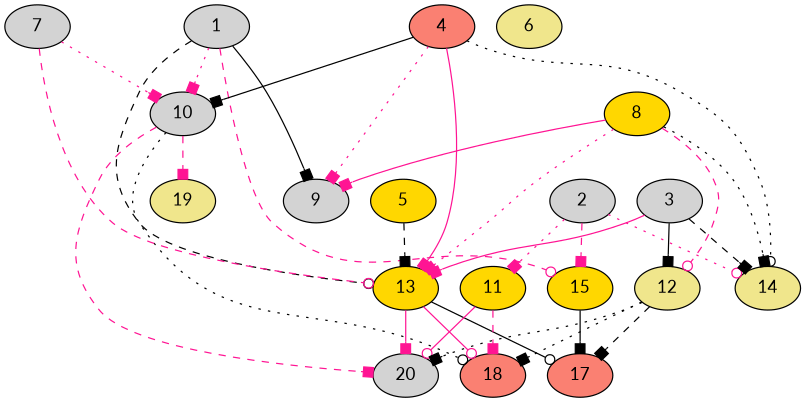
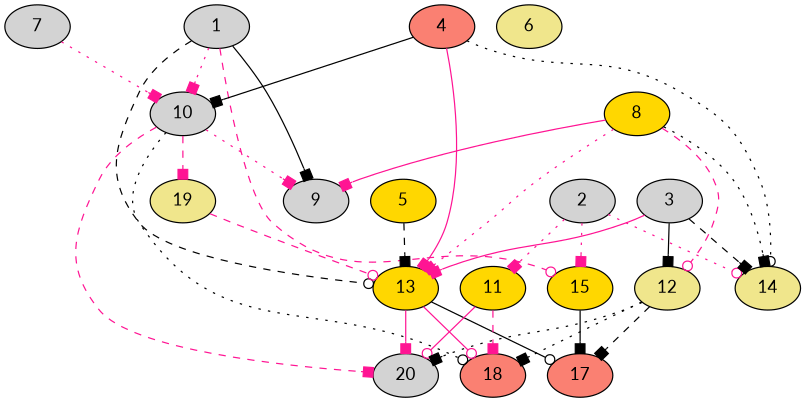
(383, 109) -> (252, 159)
(142, 239) -> (289, 244)
(581, 244) -> (581, 244)
